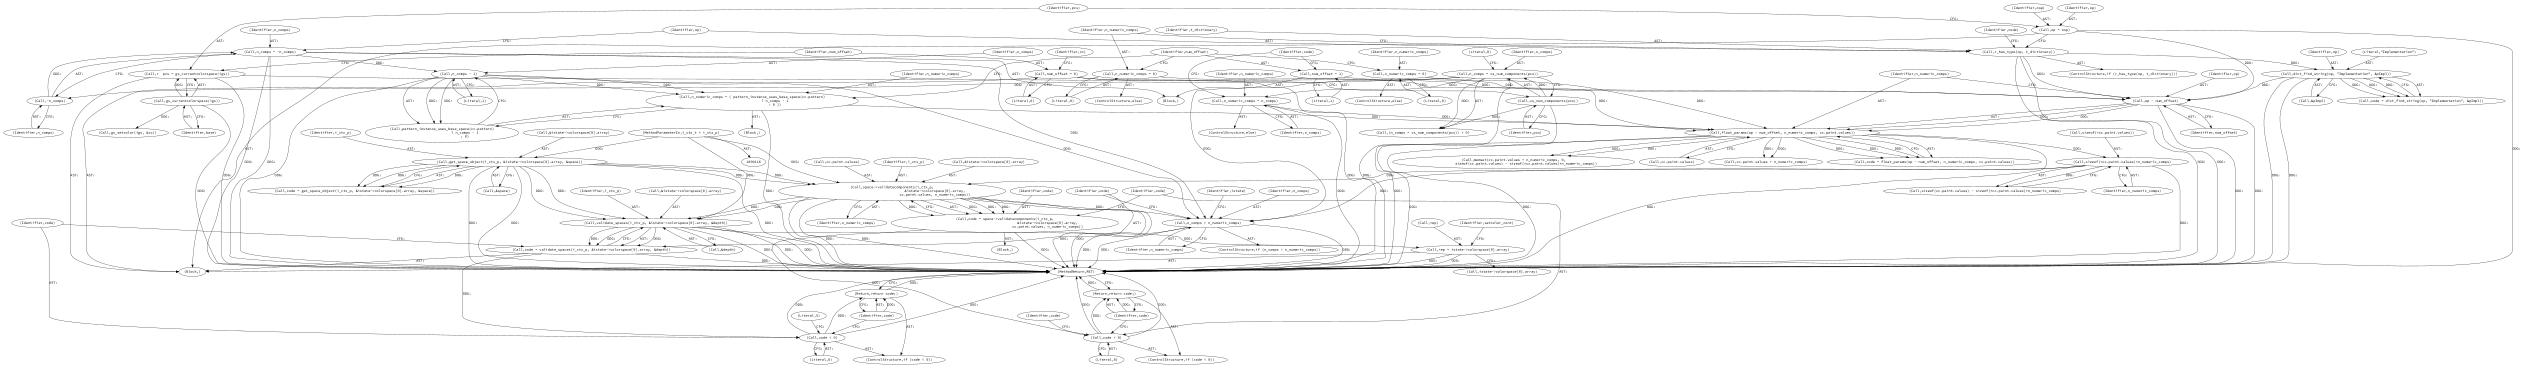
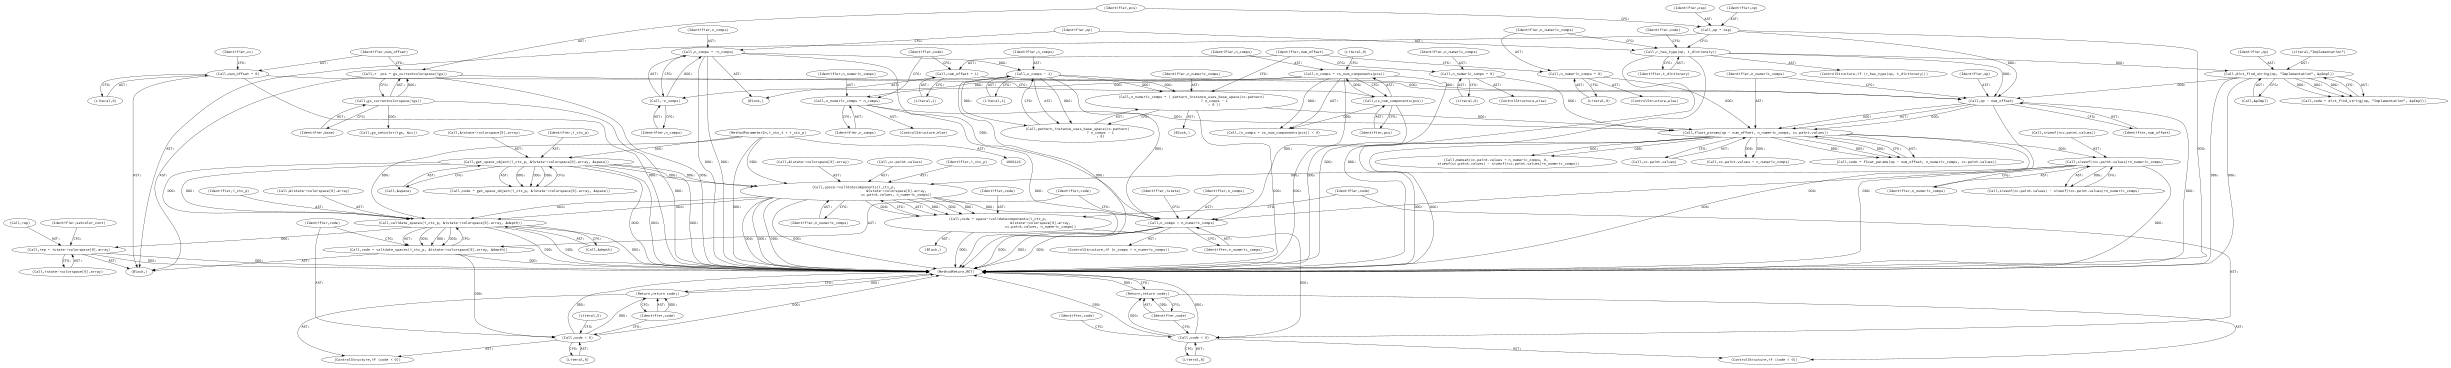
none -> (1664, 61)
none -> (74, 262)
none -> (758, 263)
